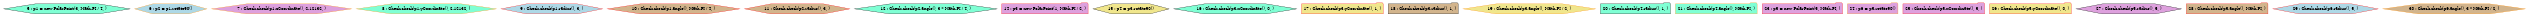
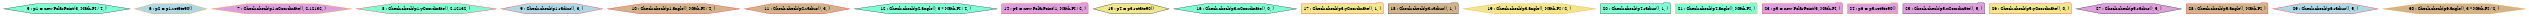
(426, 9) -> (426, 9)
(1944, 9) -> (1944, 9)
